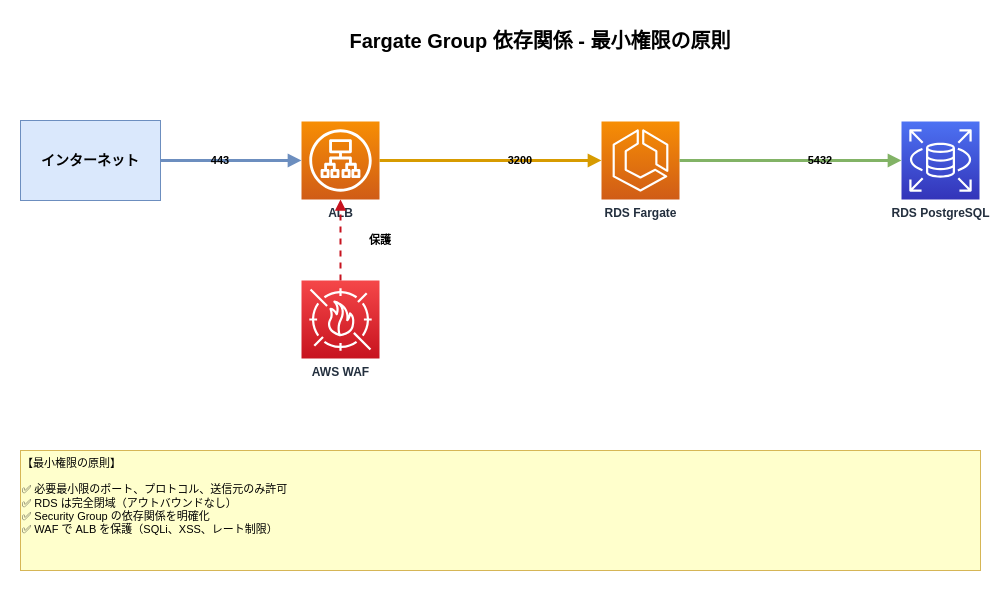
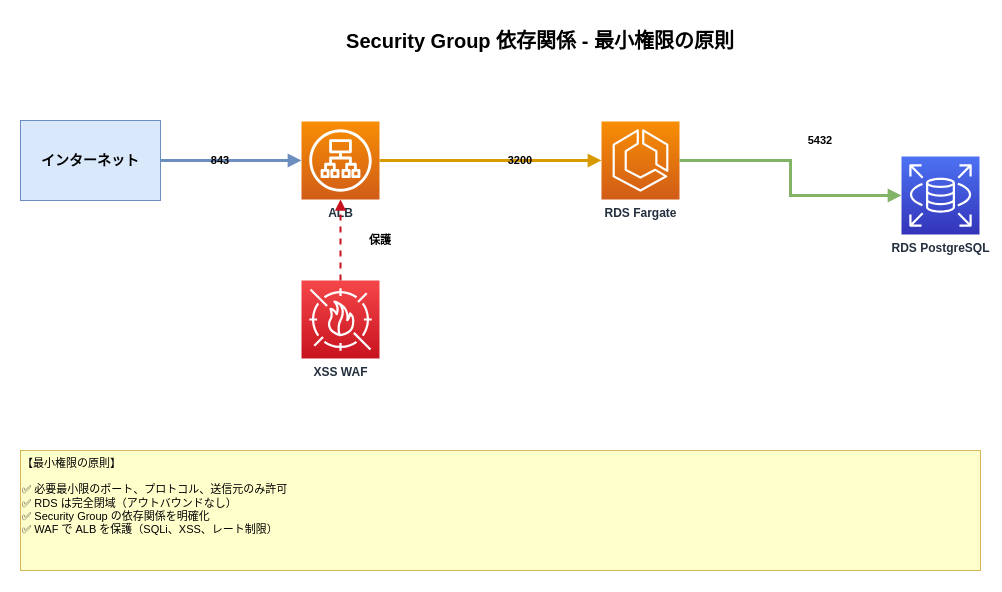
(541, 41) -> (541, 41)
(221, 161) -> (221, 161)
(821, 161) -> (821, 141)
(941, 161) -> (941, 196)
(341, 373) -> (341, 373)
